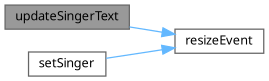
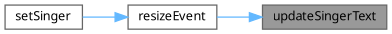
(146, 30) -> (233, 17)
